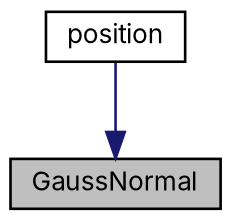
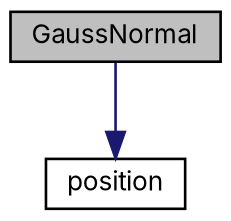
(116, 97) -> (116, 97)
